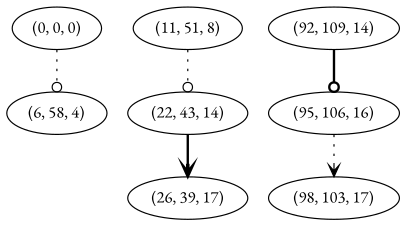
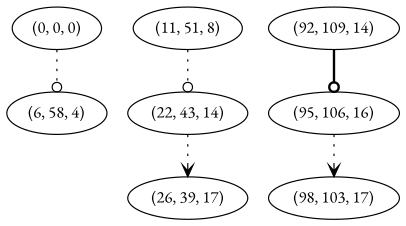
(188, 150) -> (188, 150)
